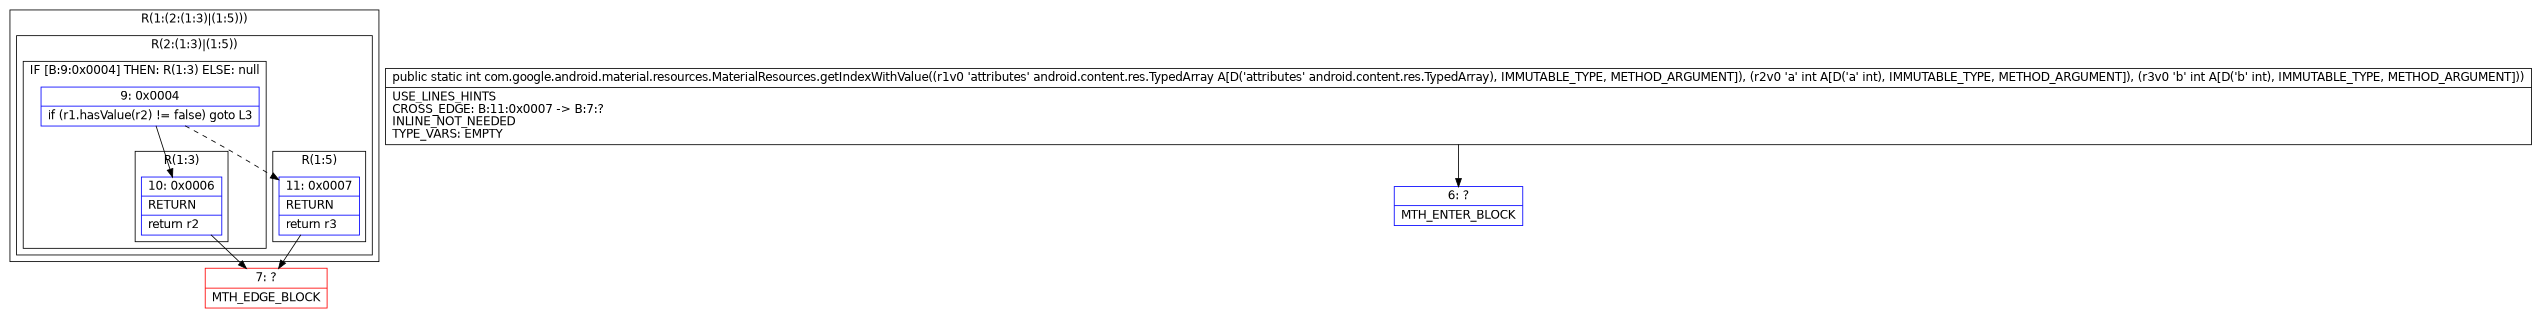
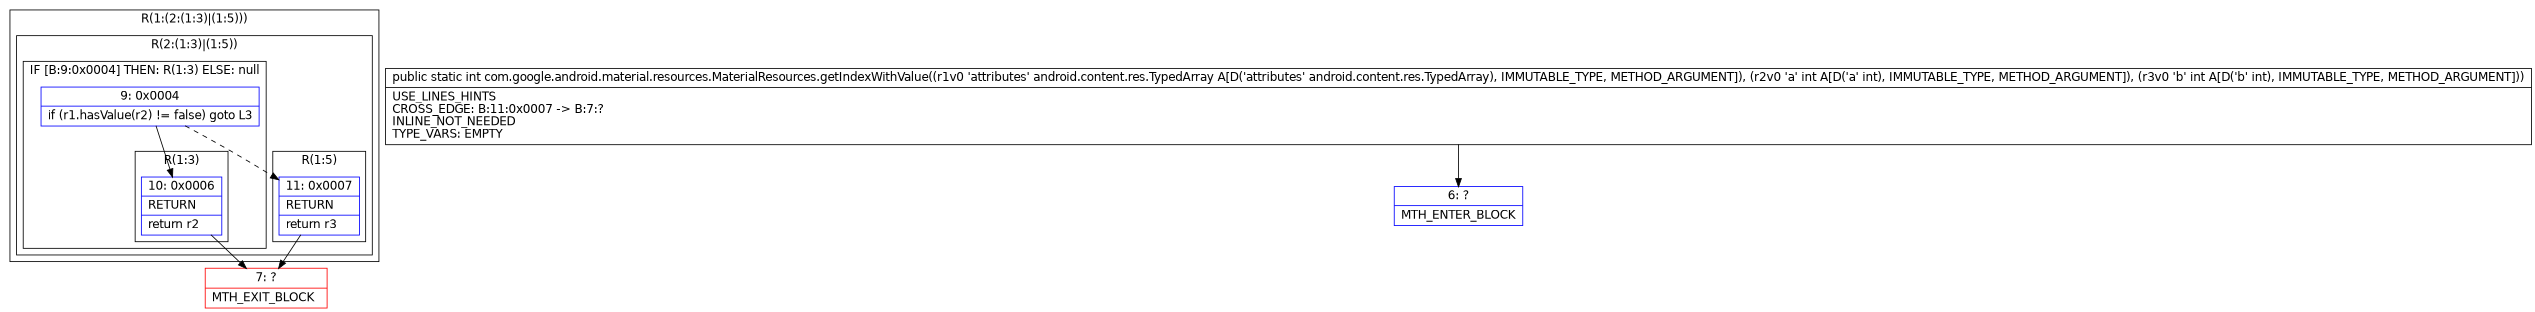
(266, 298) -> (263, 298)
